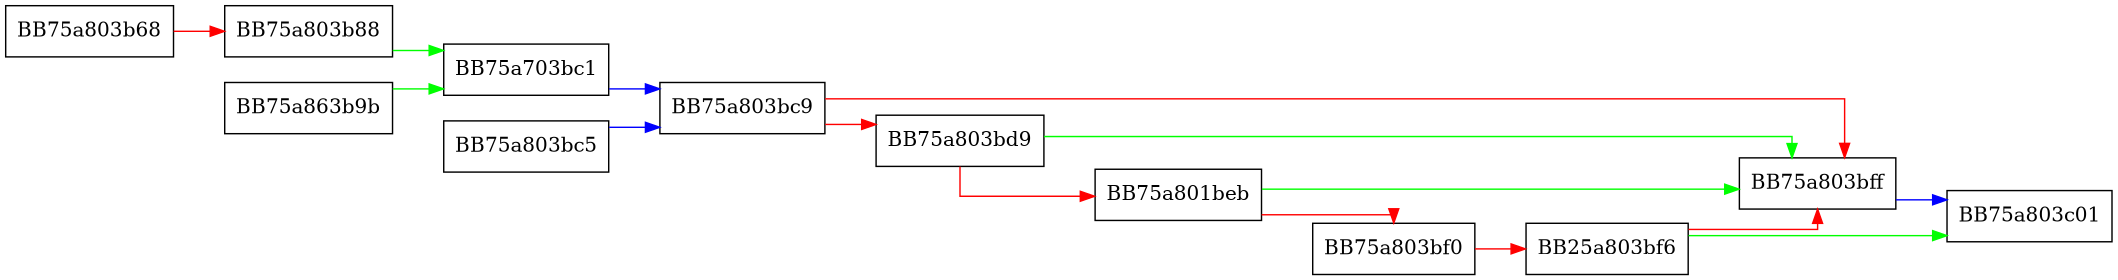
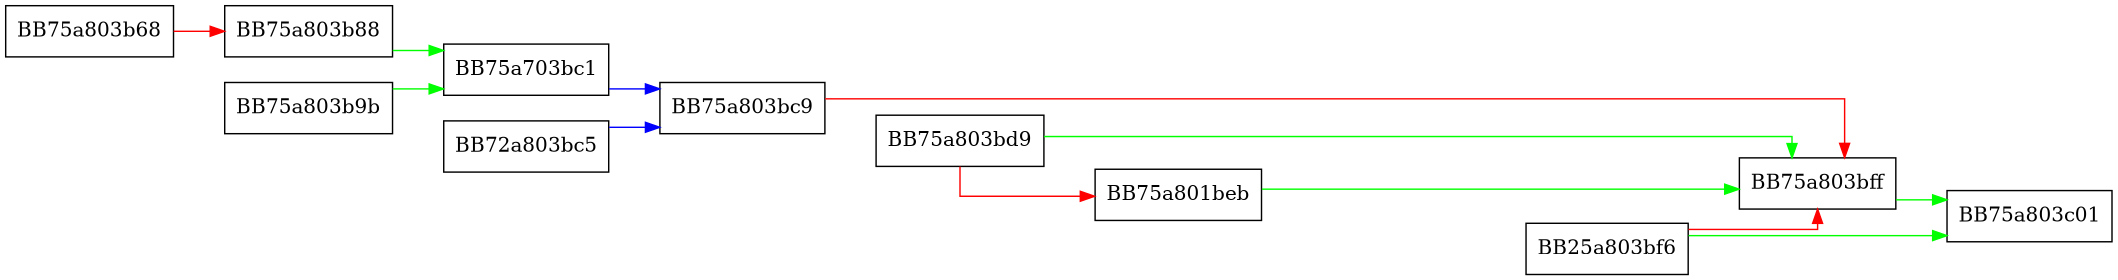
(309, 108) -> (309, 108)
(843, 124) -> none
(526, 146) -> (526, 146)
(1914, 200) -> (1914, 200)
(1394, 249) -> none
